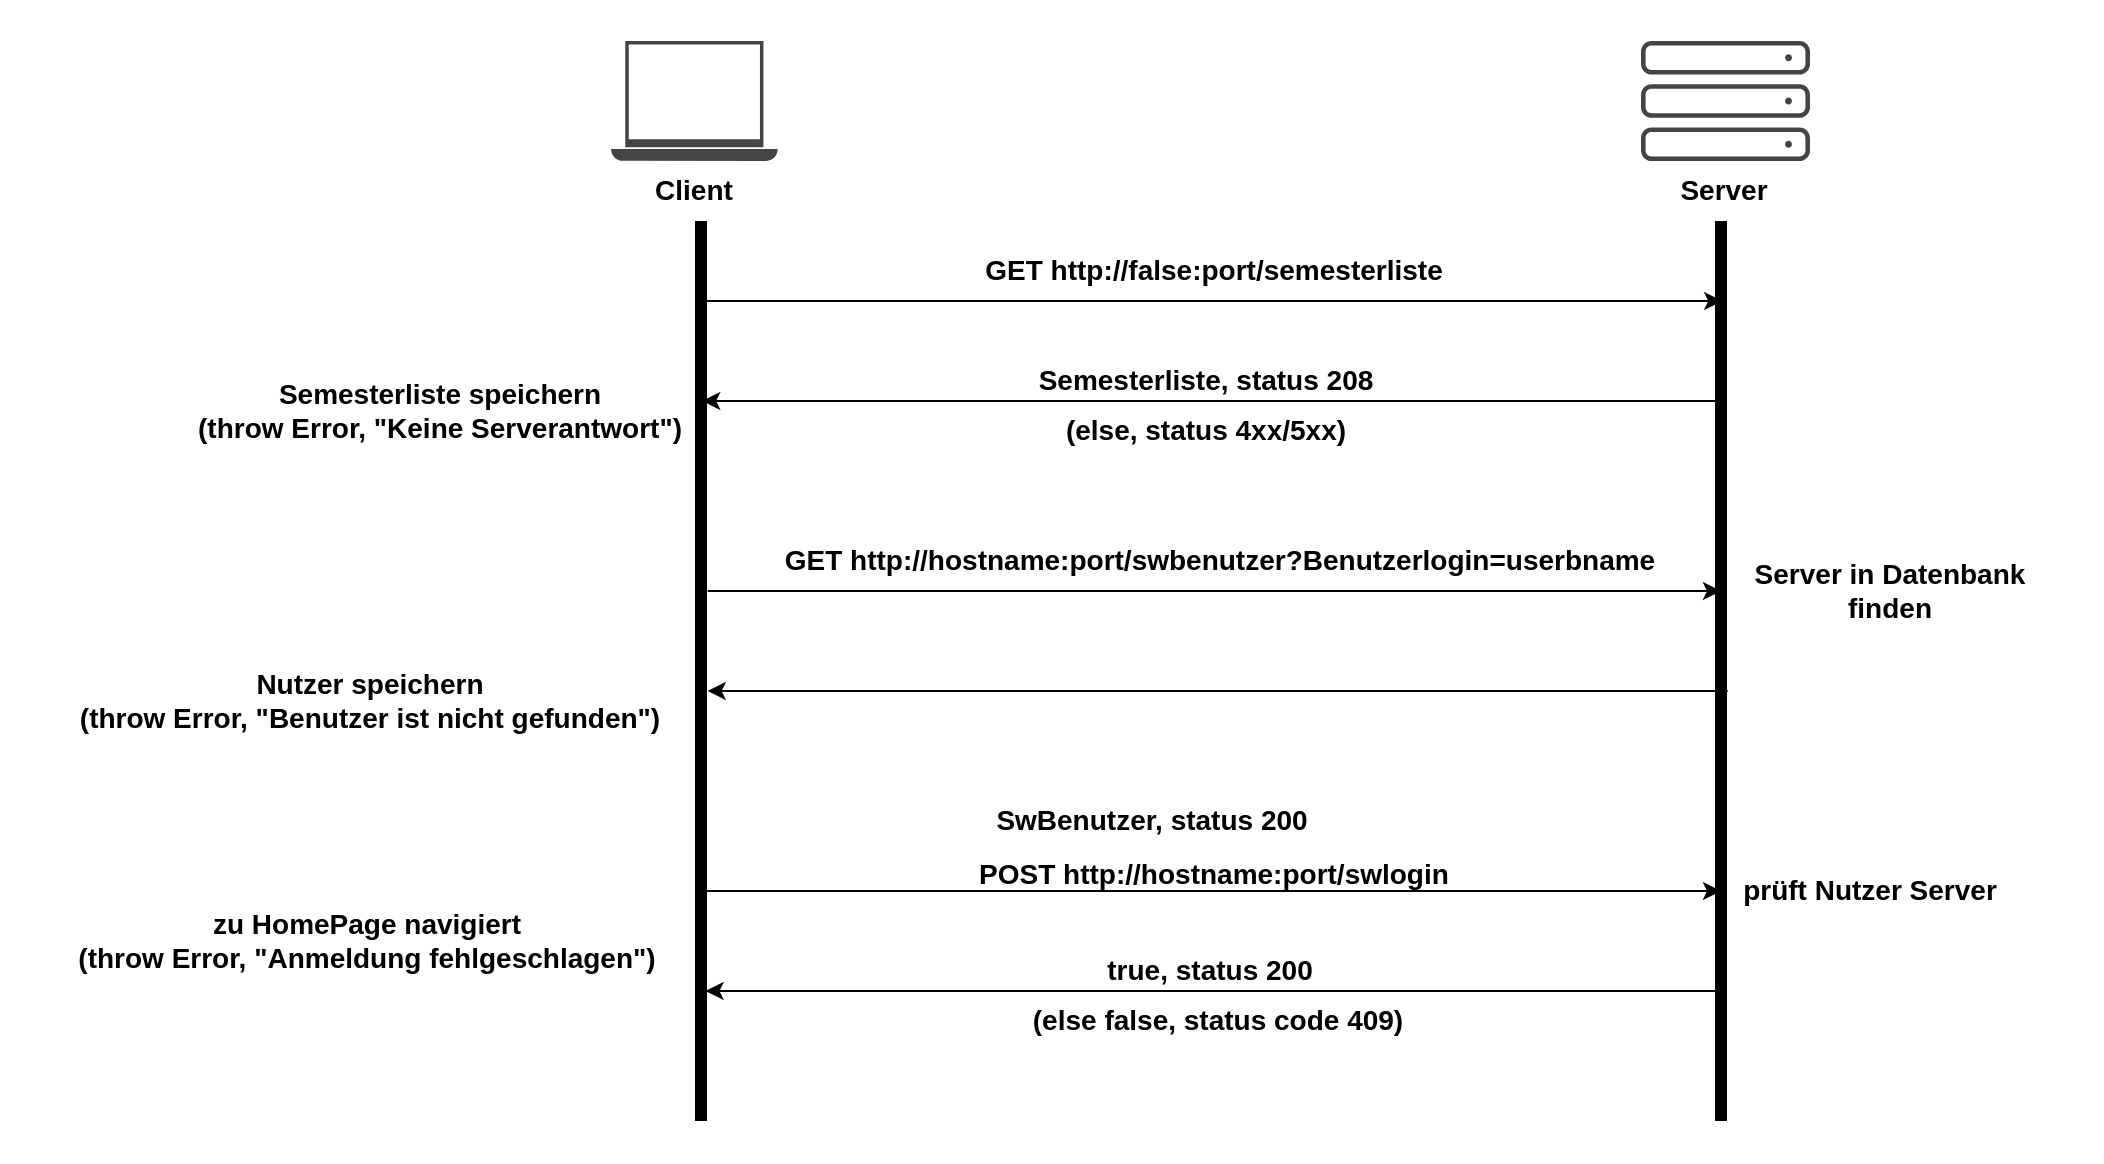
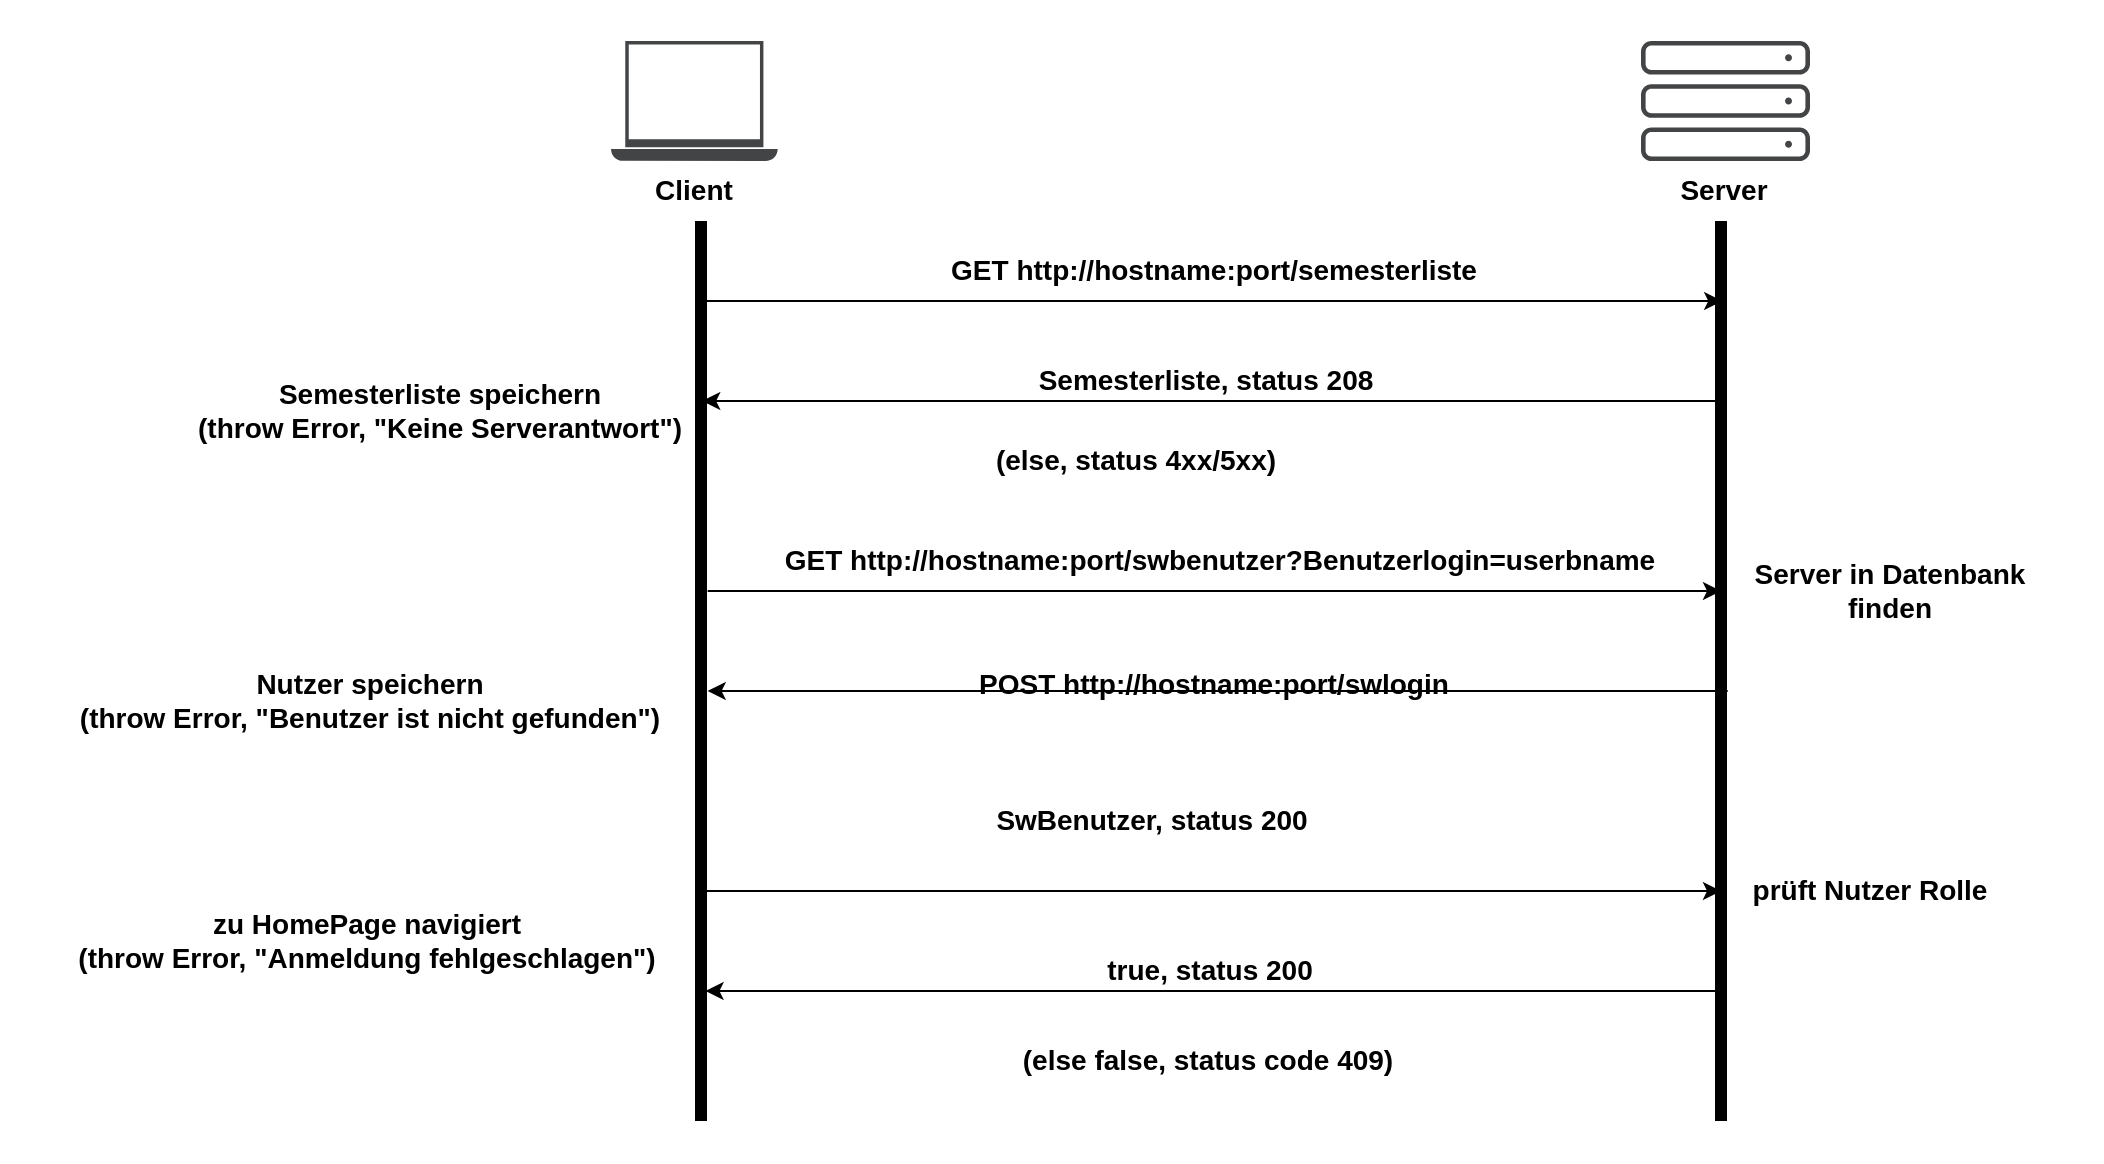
(1215, 271) -> (1215, 271)
(1207, 431) -> (1137, 461)
(1216, 891) -> (1216, 701)
(1871, 891) -> (1871, 891)
(1219, 1021) -> (1209, 1061)
